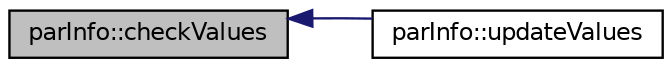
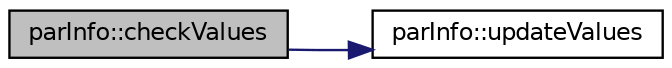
(343, 18) -> (319, 50)
